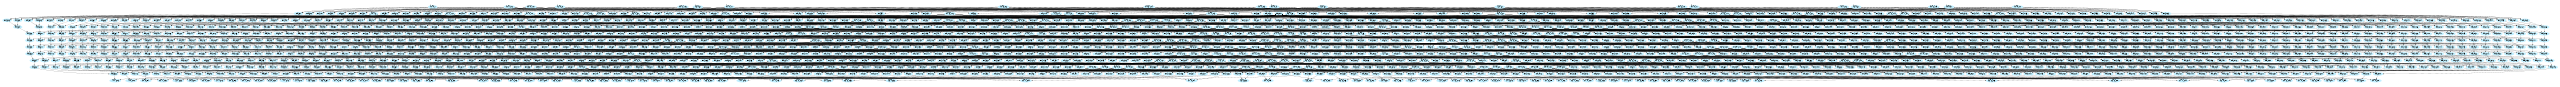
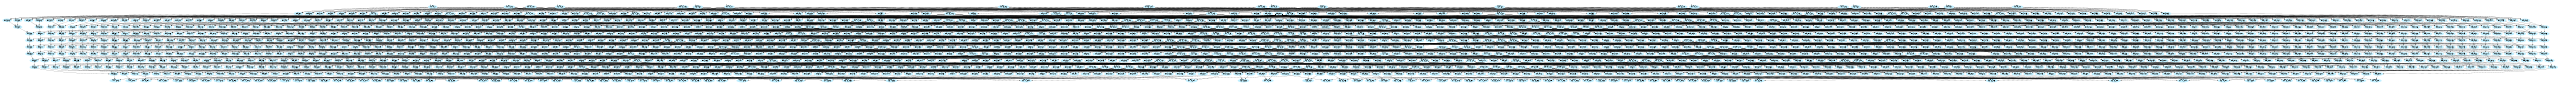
none -> (804, 40)
(1430, 47) -> none
(1984, 54) -> none
(954, 61) -> none
